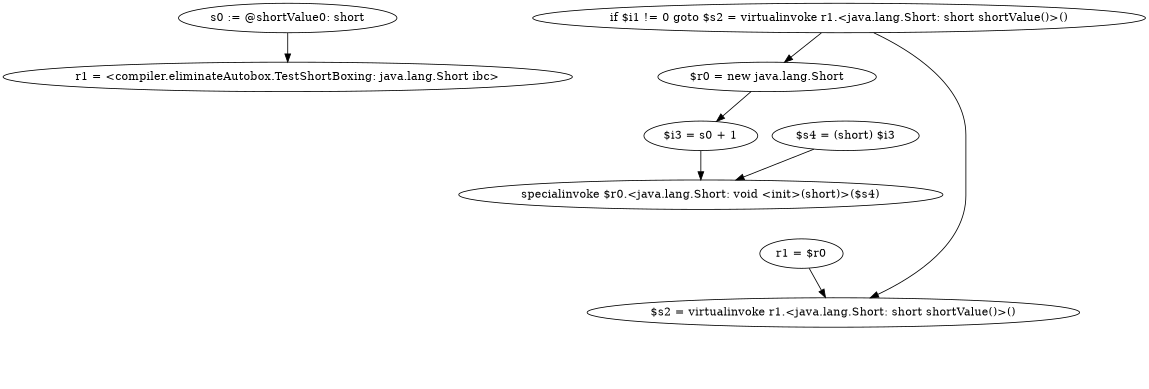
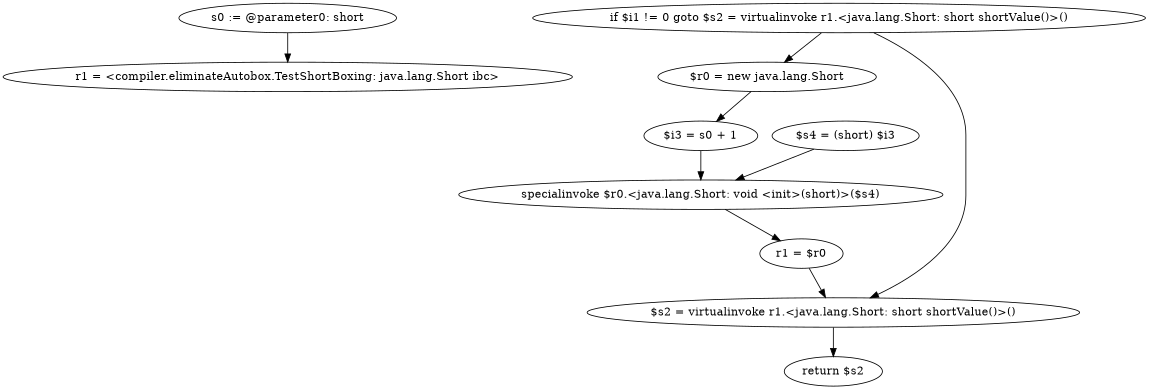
(288, 18) -> (288, 18)
none -> (749, 223)
none -> (833, 371)
